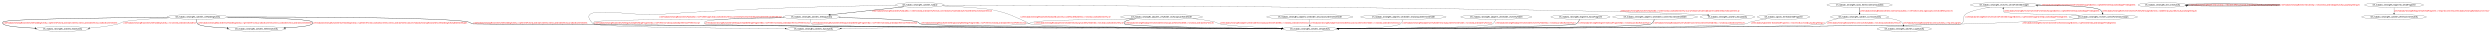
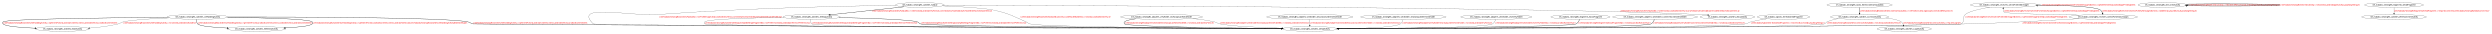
(813, 29) -> none
